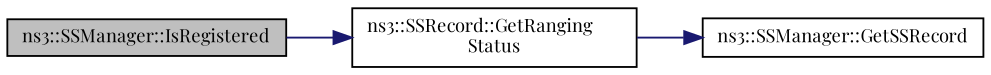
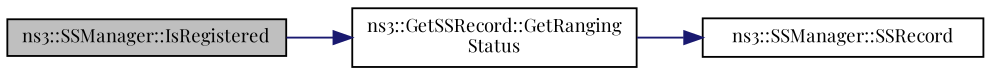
(494, 38) -> (494, 38)
(843, 38) -> (843, 38)
